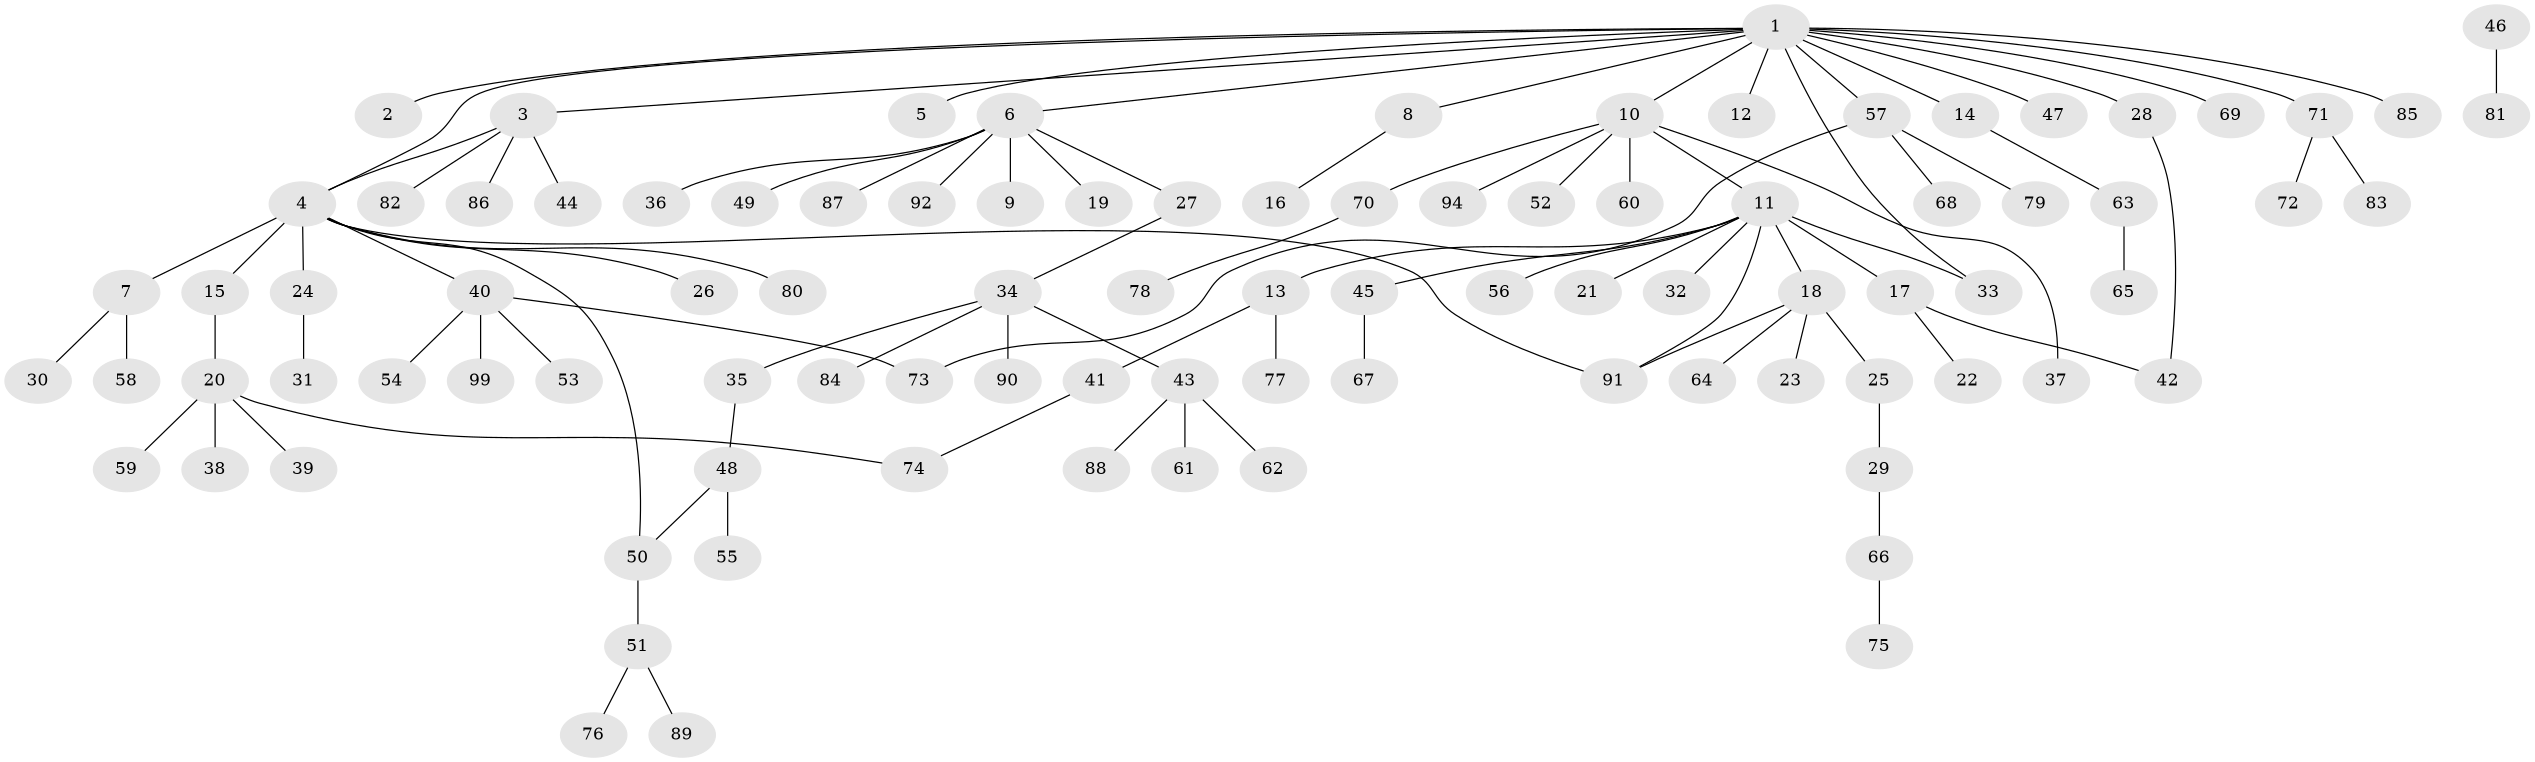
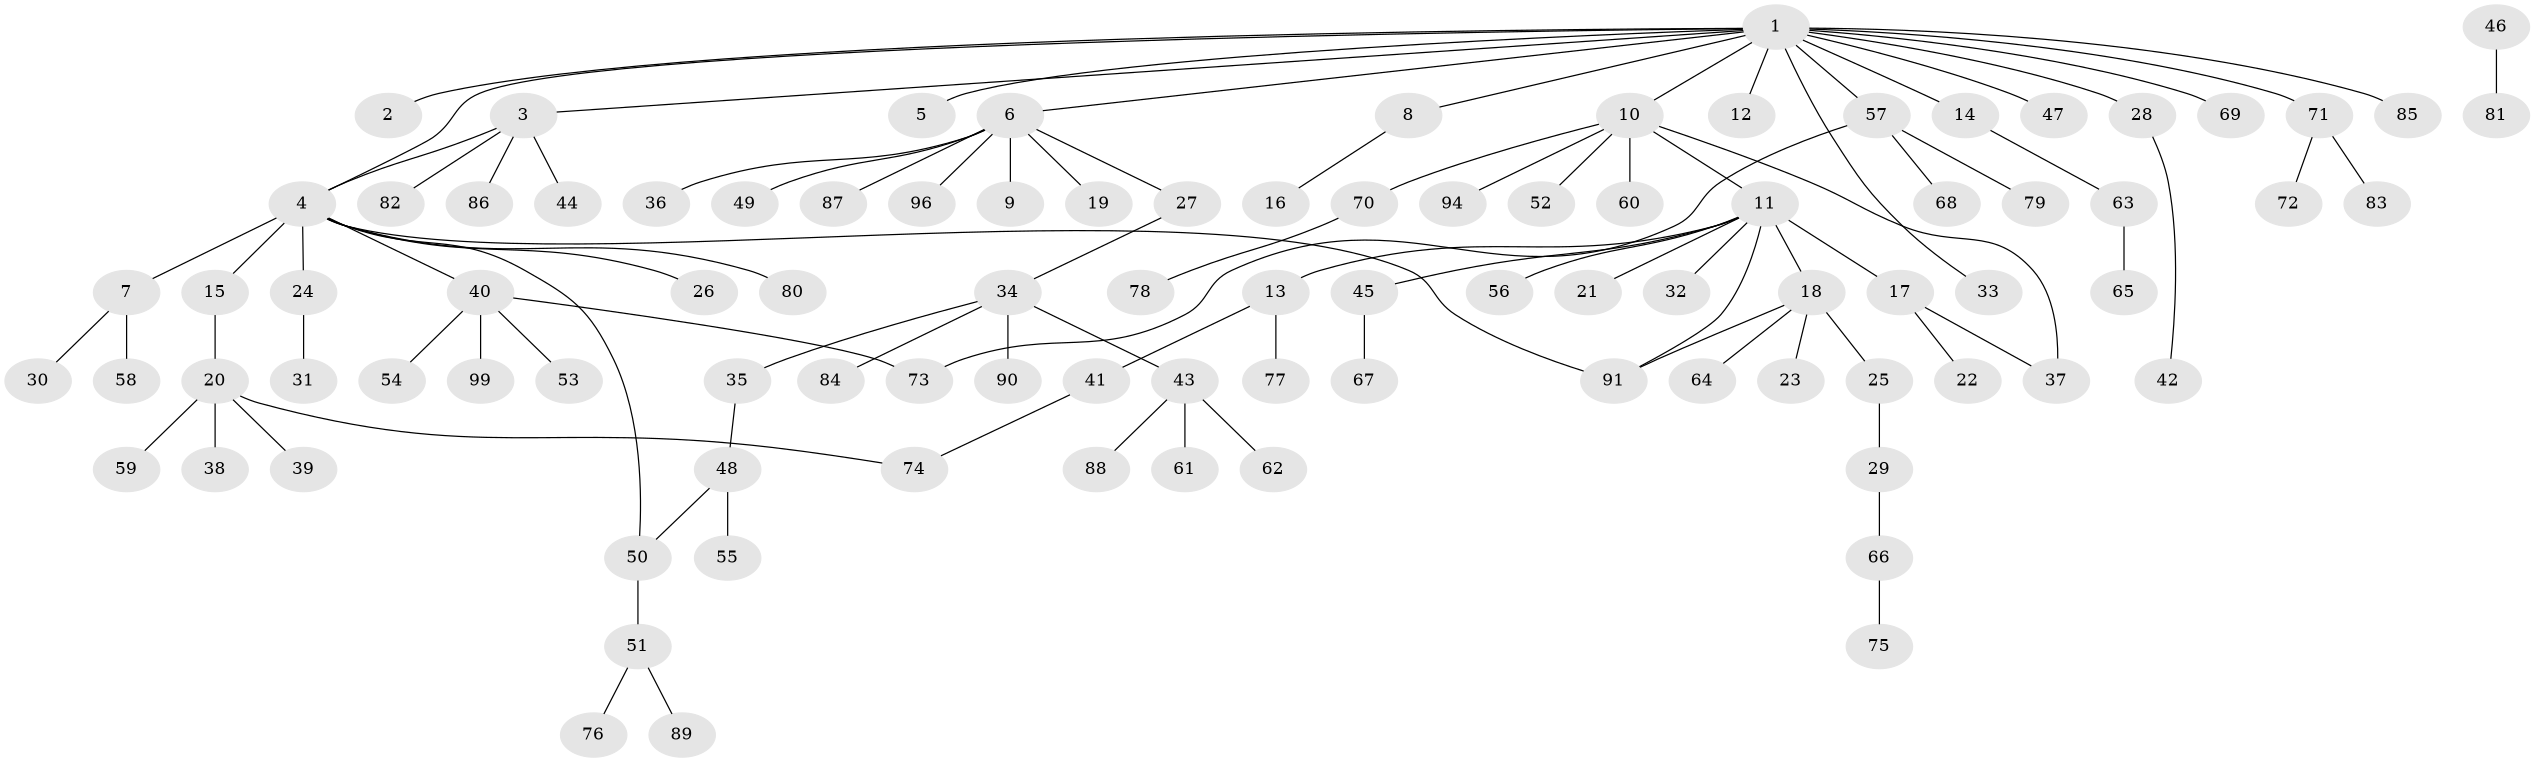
(922, 204) -> (922, 204)
(1878, 247) -> none
(2032, 341) -> (1978, 337)
